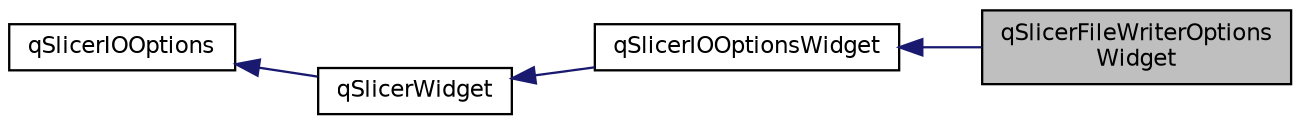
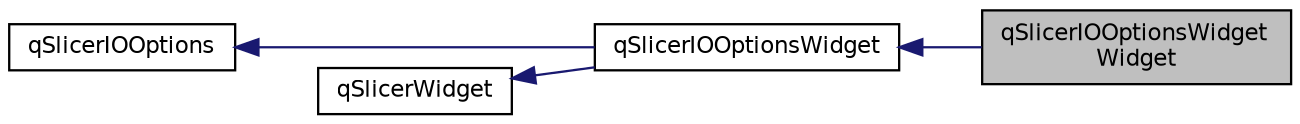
(1137, 47) -> (1137, 47)
(288, 72) -> (427, 47)
